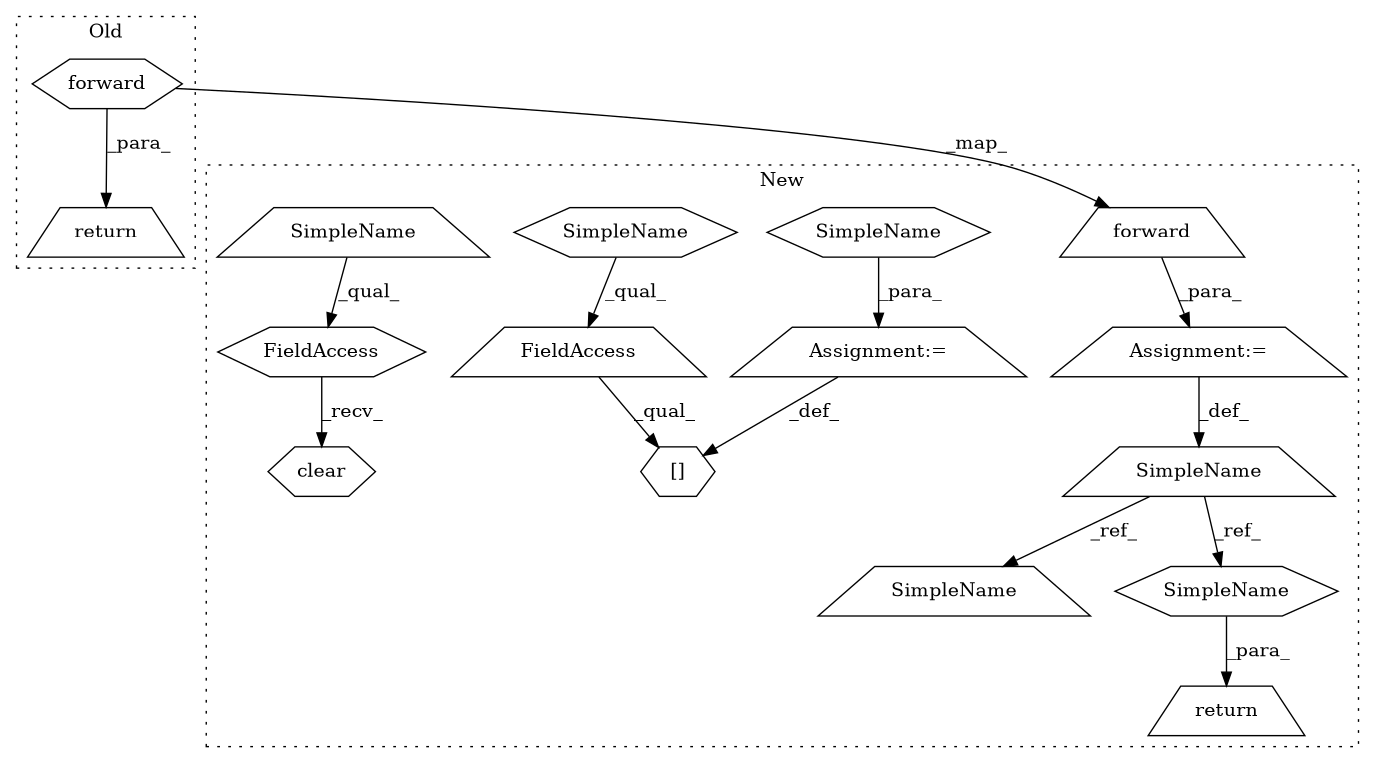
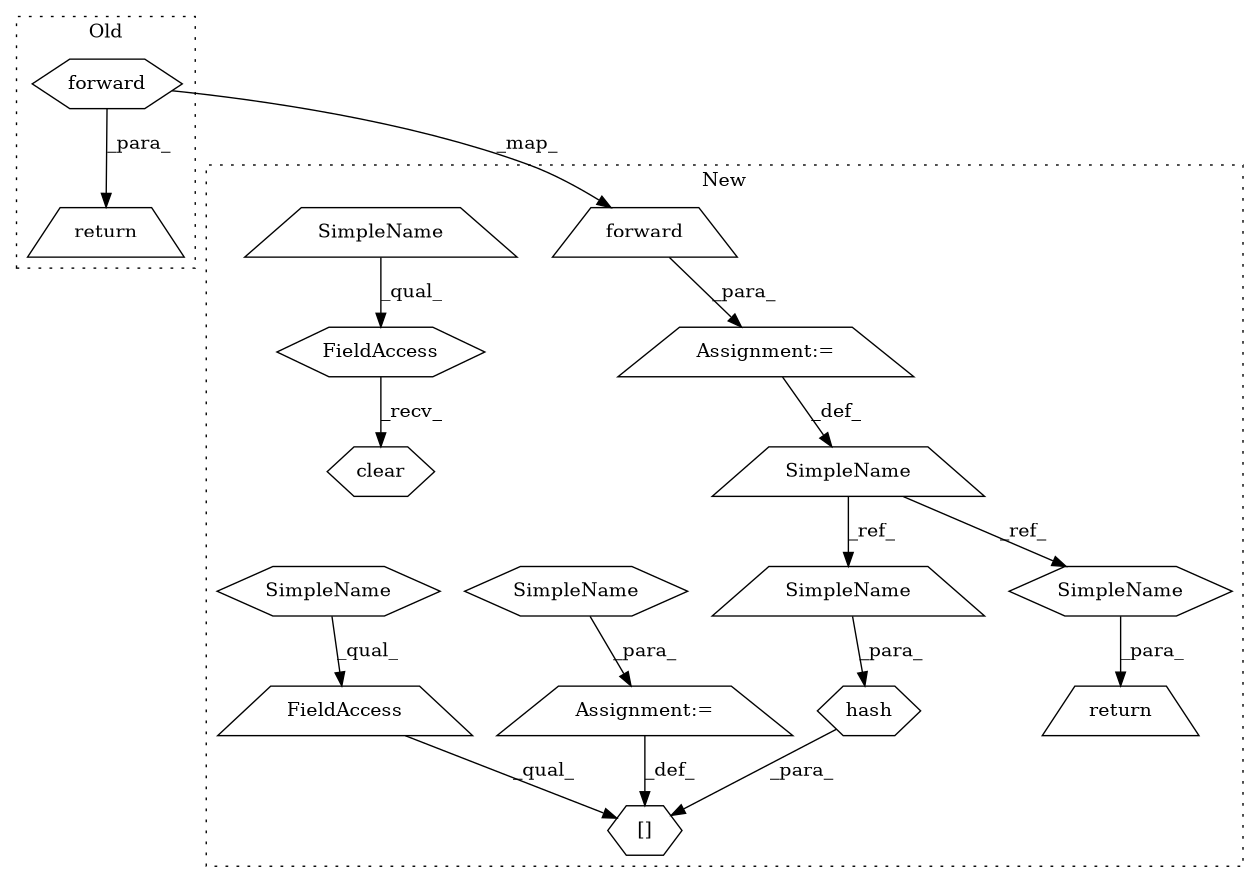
none -> (869, 711)
